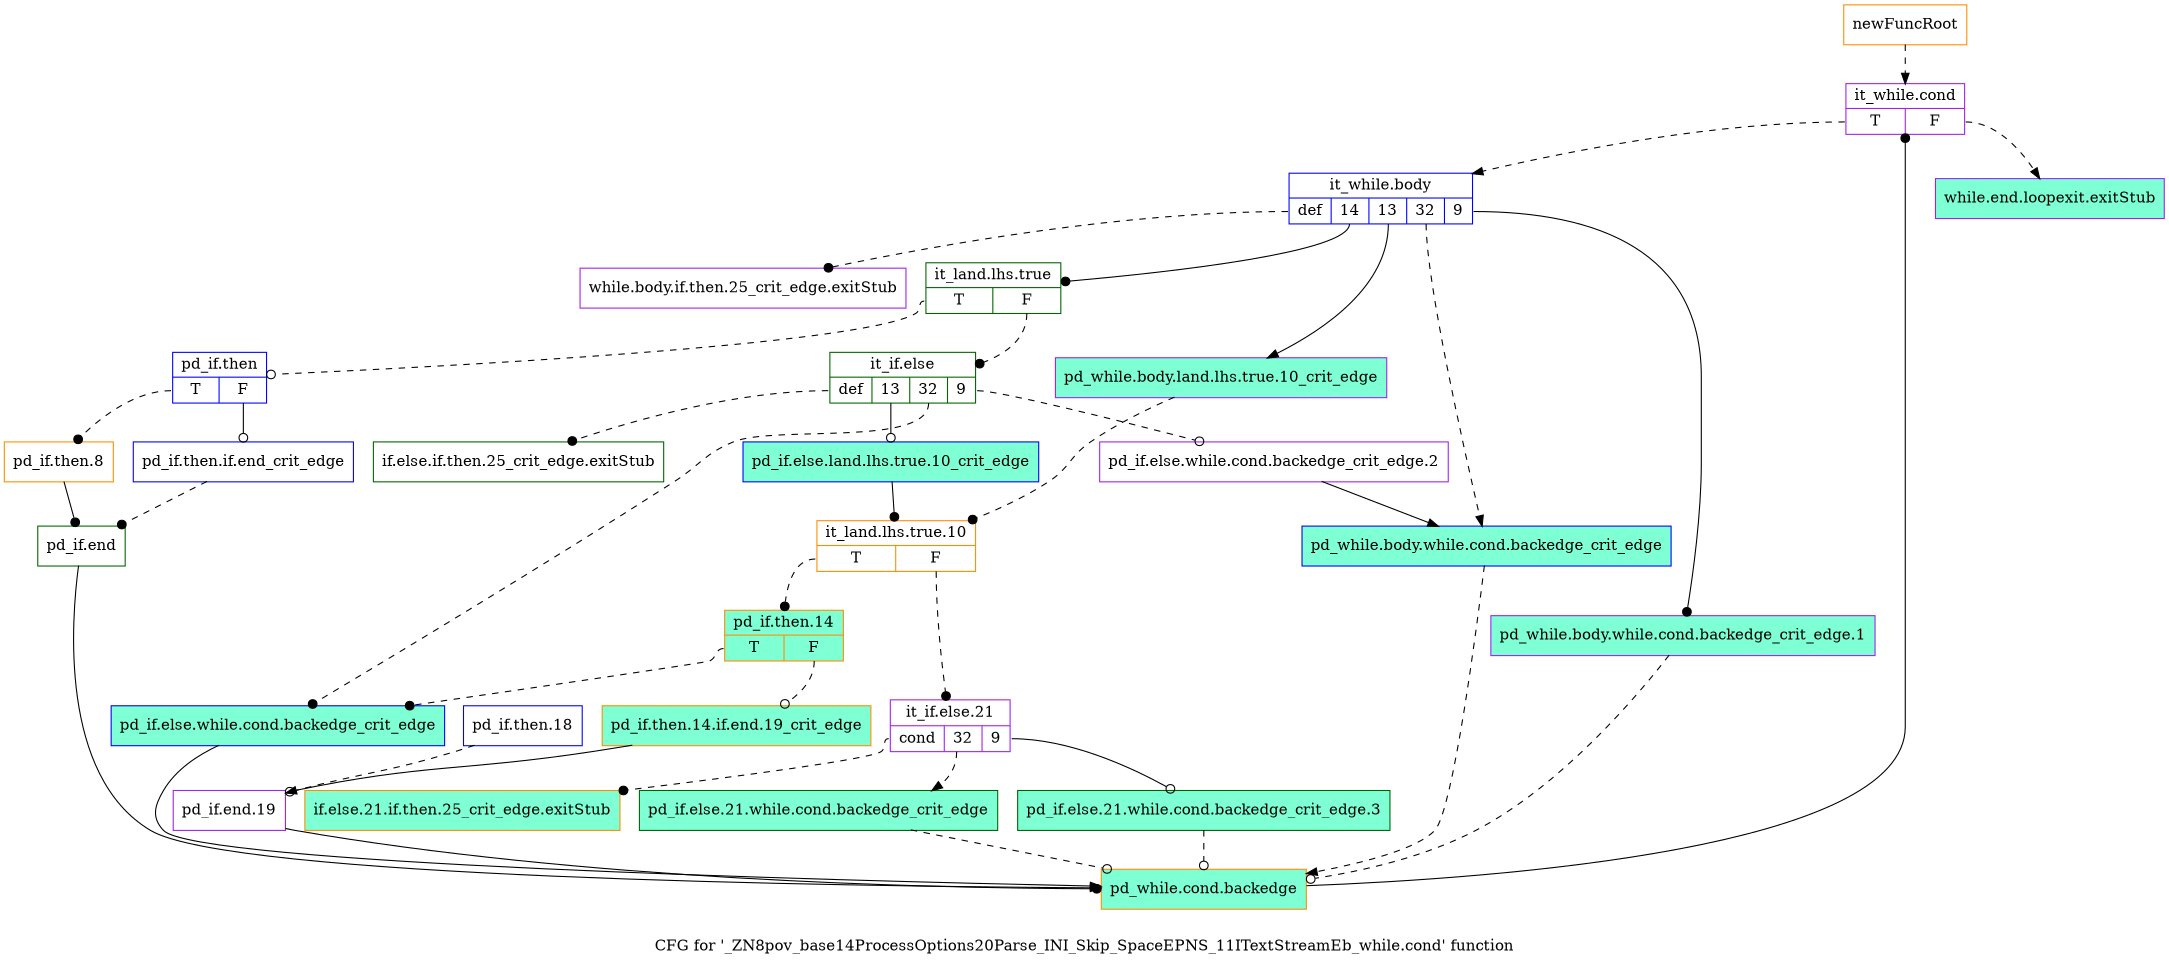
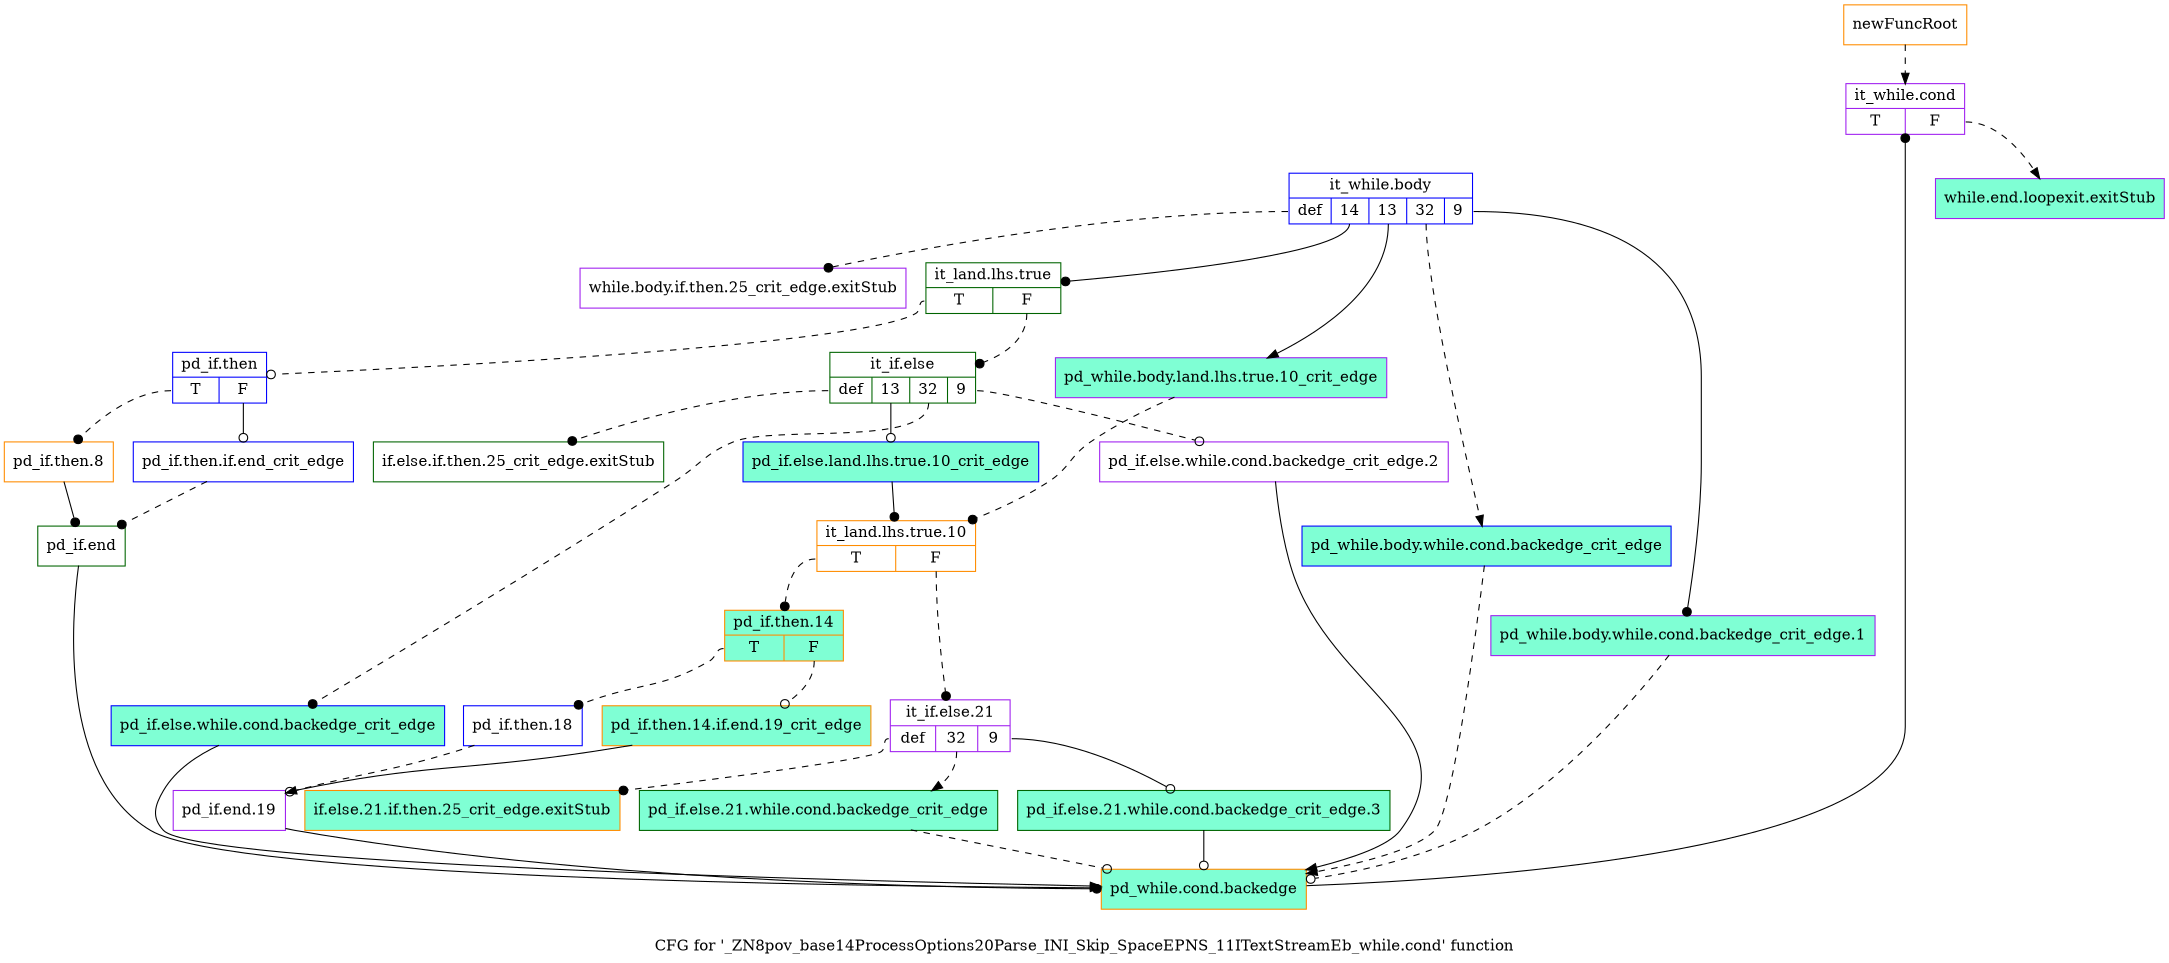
(1662, 137) -> none
(1375, 502) -> (1378, 696)
(572, 682) -> (657, 683)
(917, 738) -> (913, 738)
(1204, 846) -> (1204, 846)
